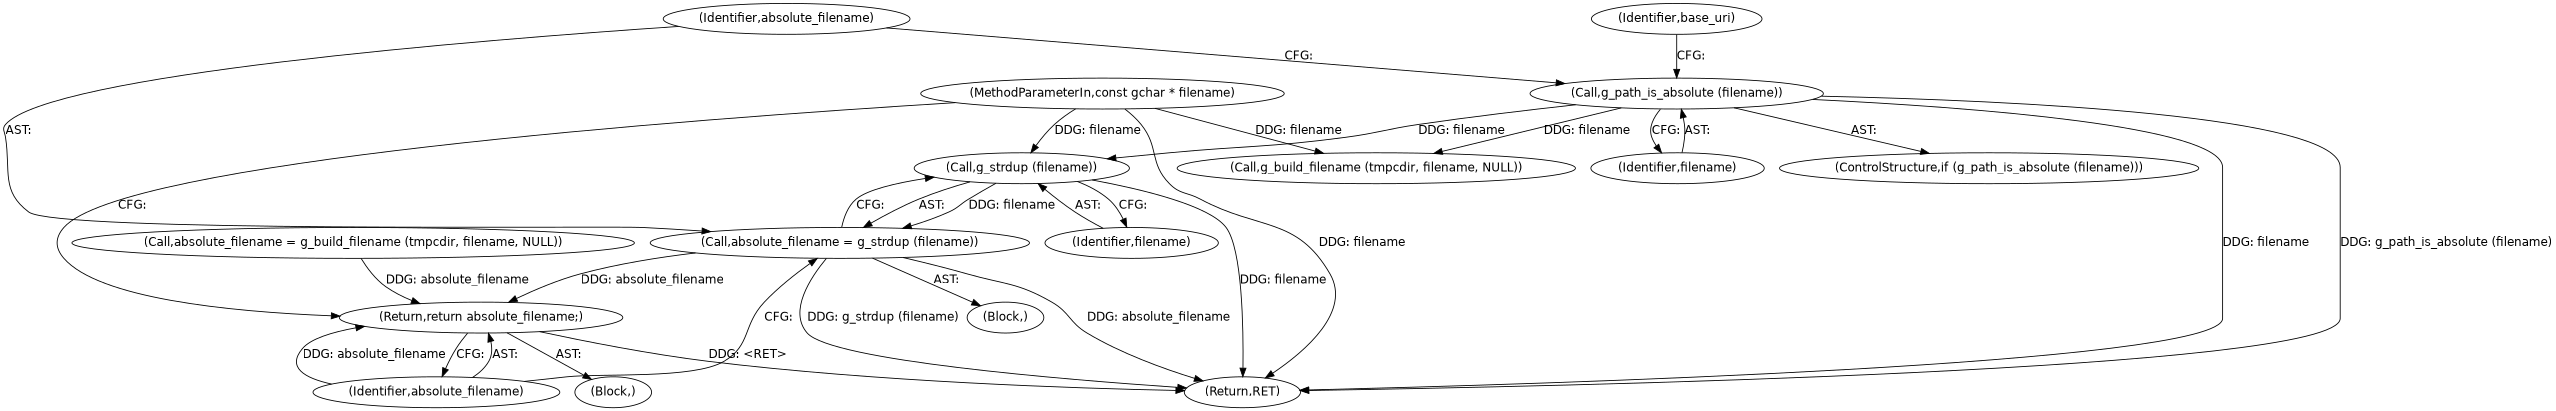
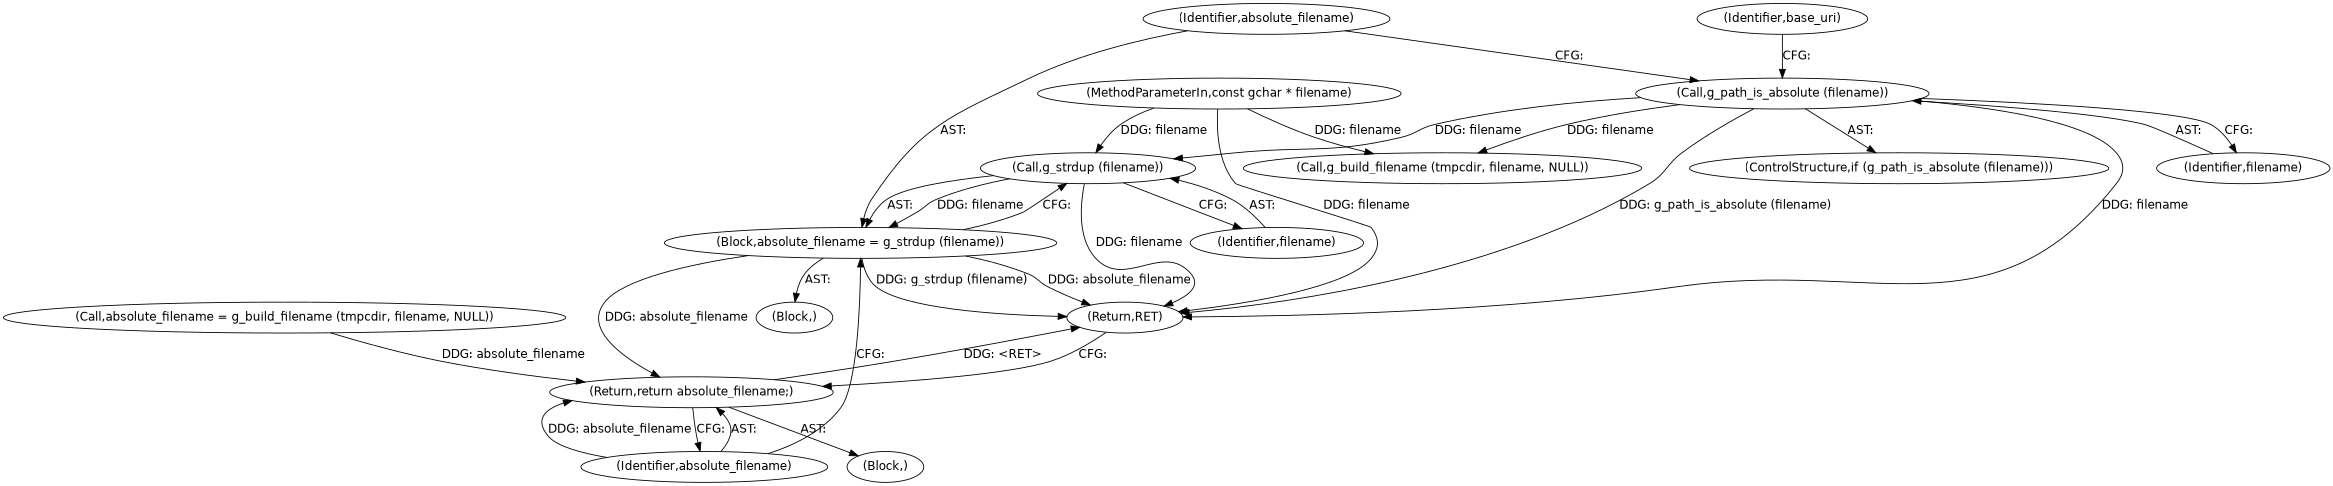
(349, 157) -> (973, 375)
(840, 243) -> (861, 243)
